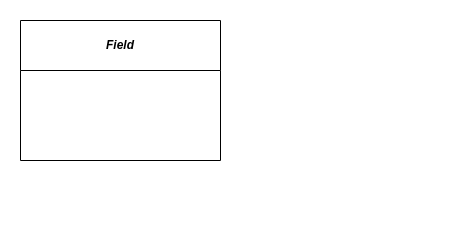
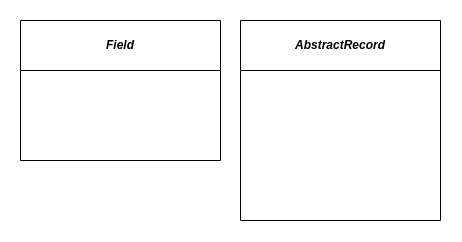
none -> (341, 121)
